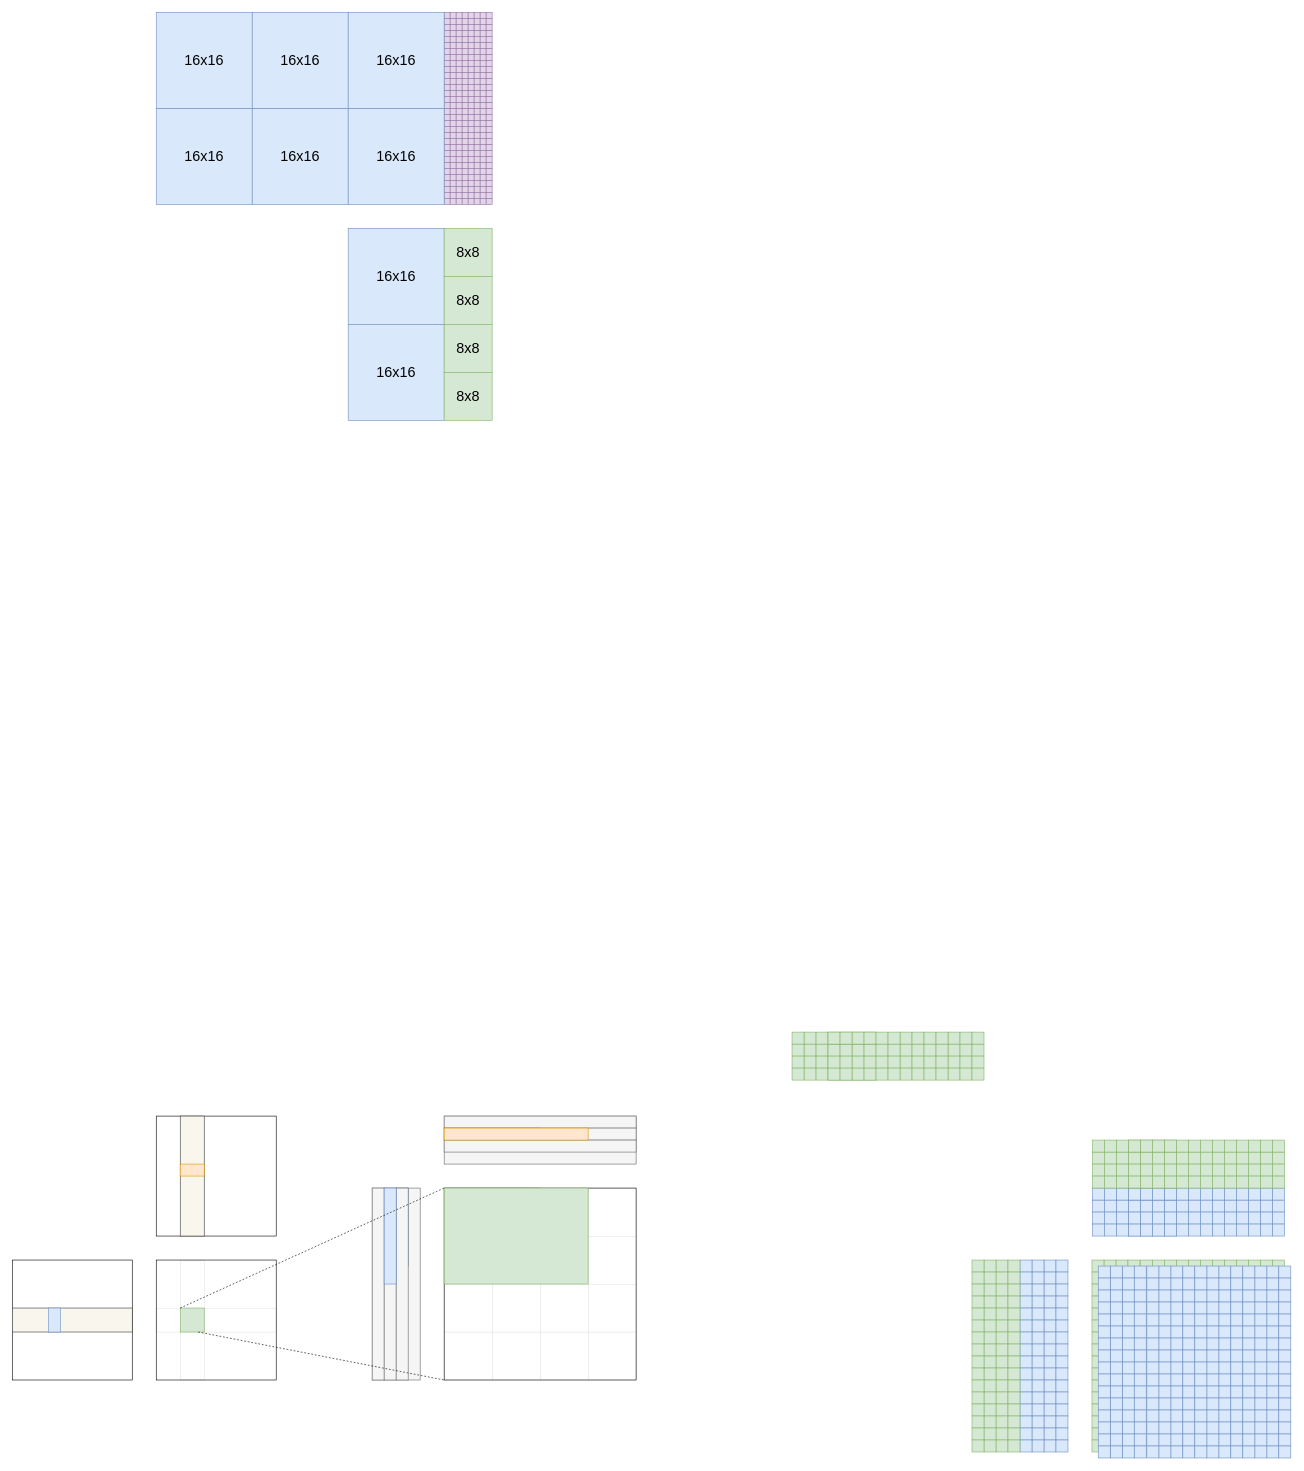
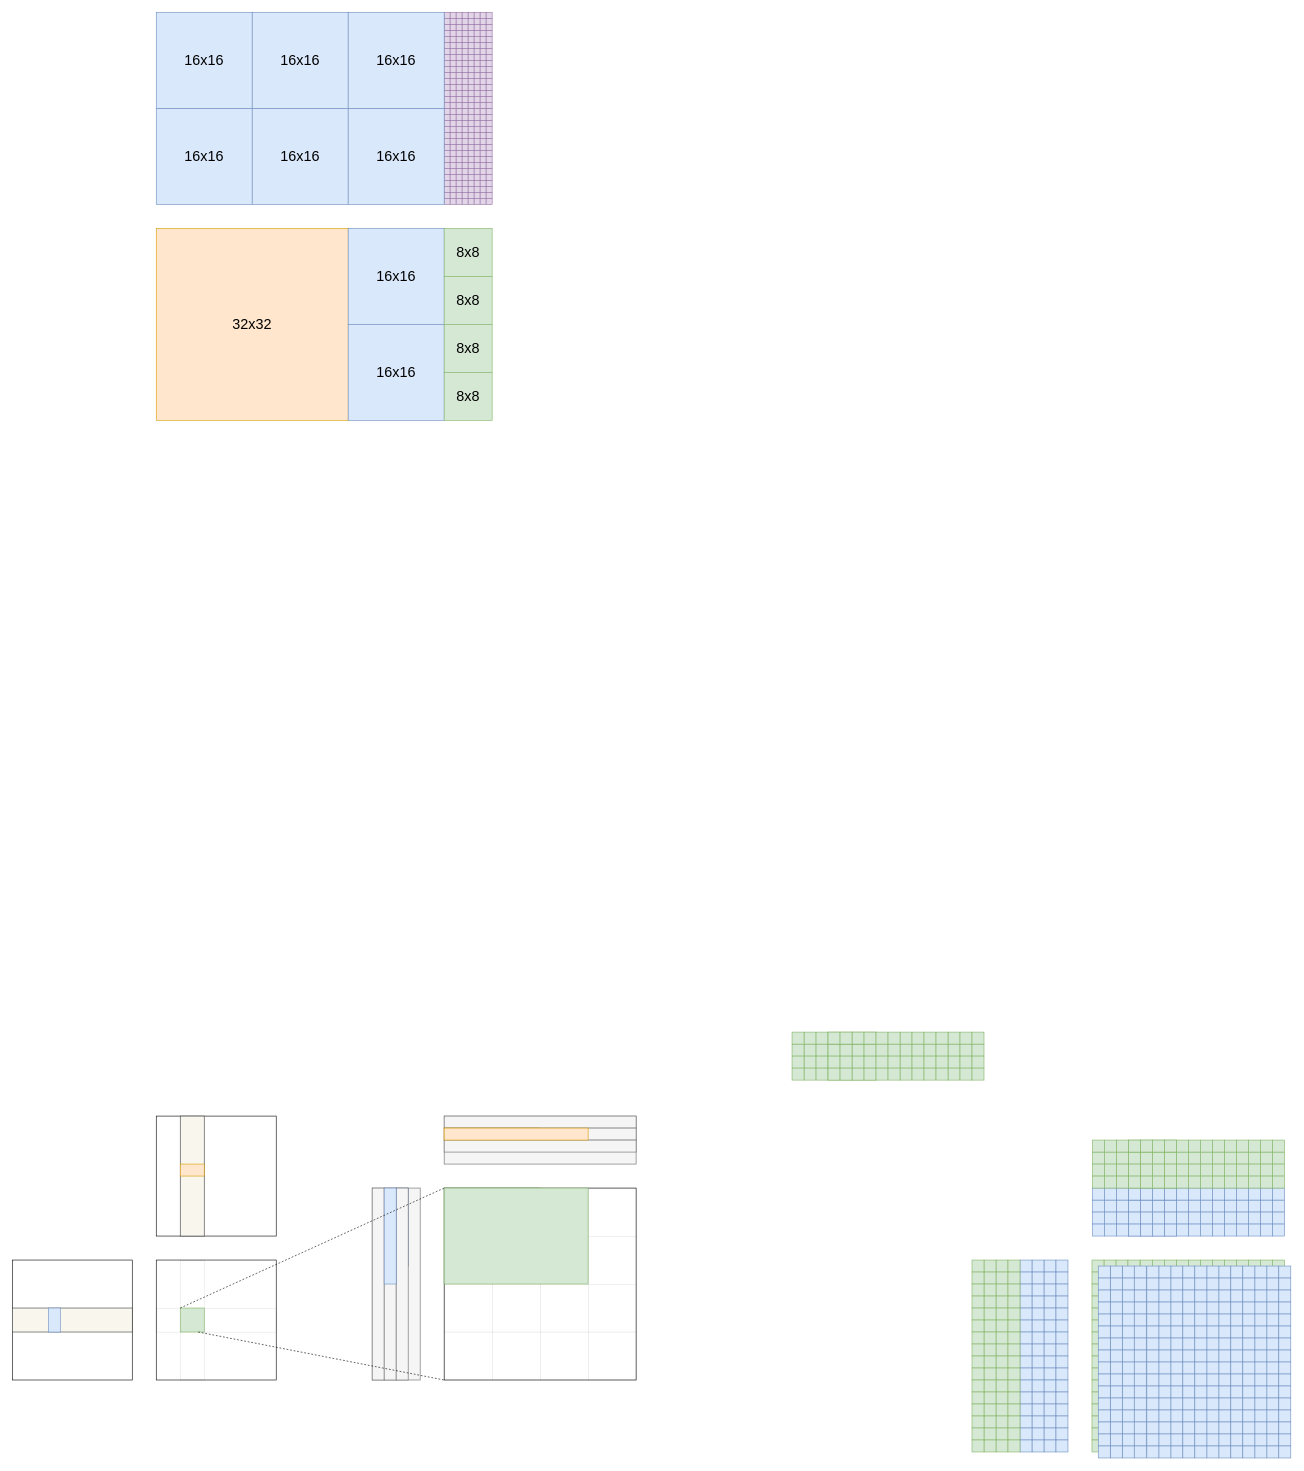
none -> (252, 324)
